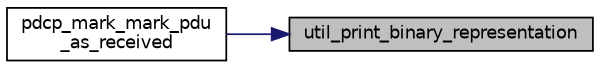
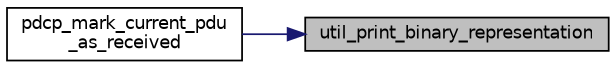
(117, 34) -> (125, 34)
